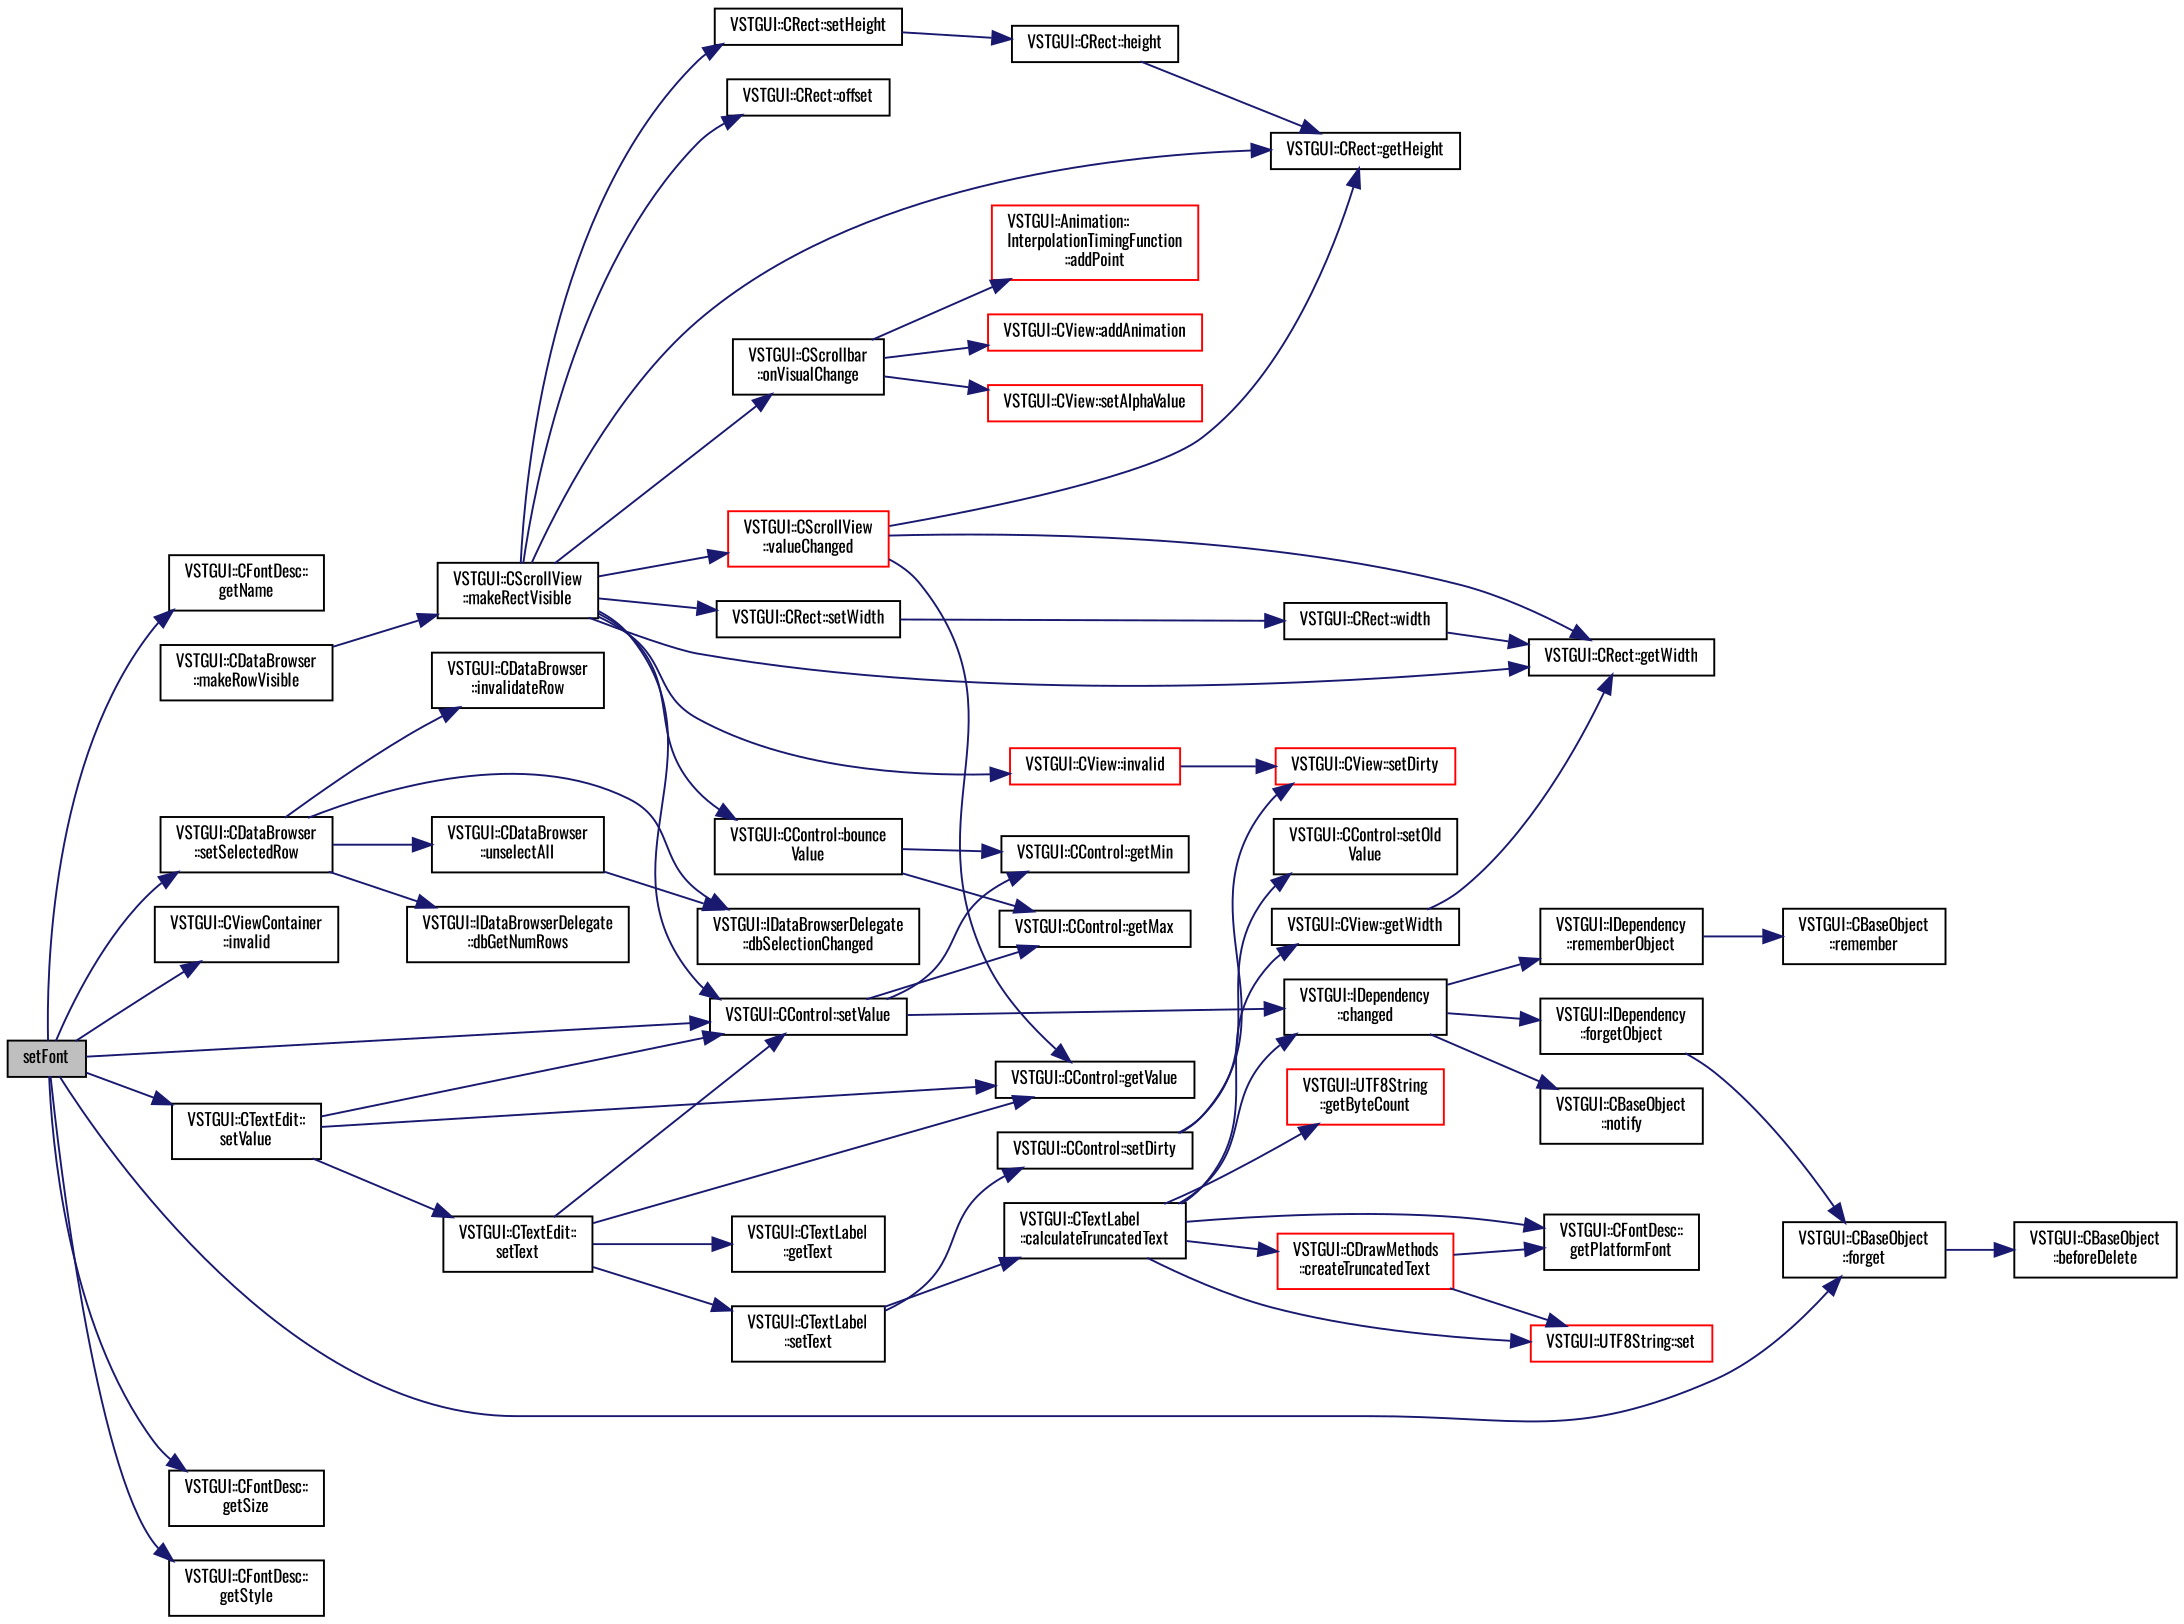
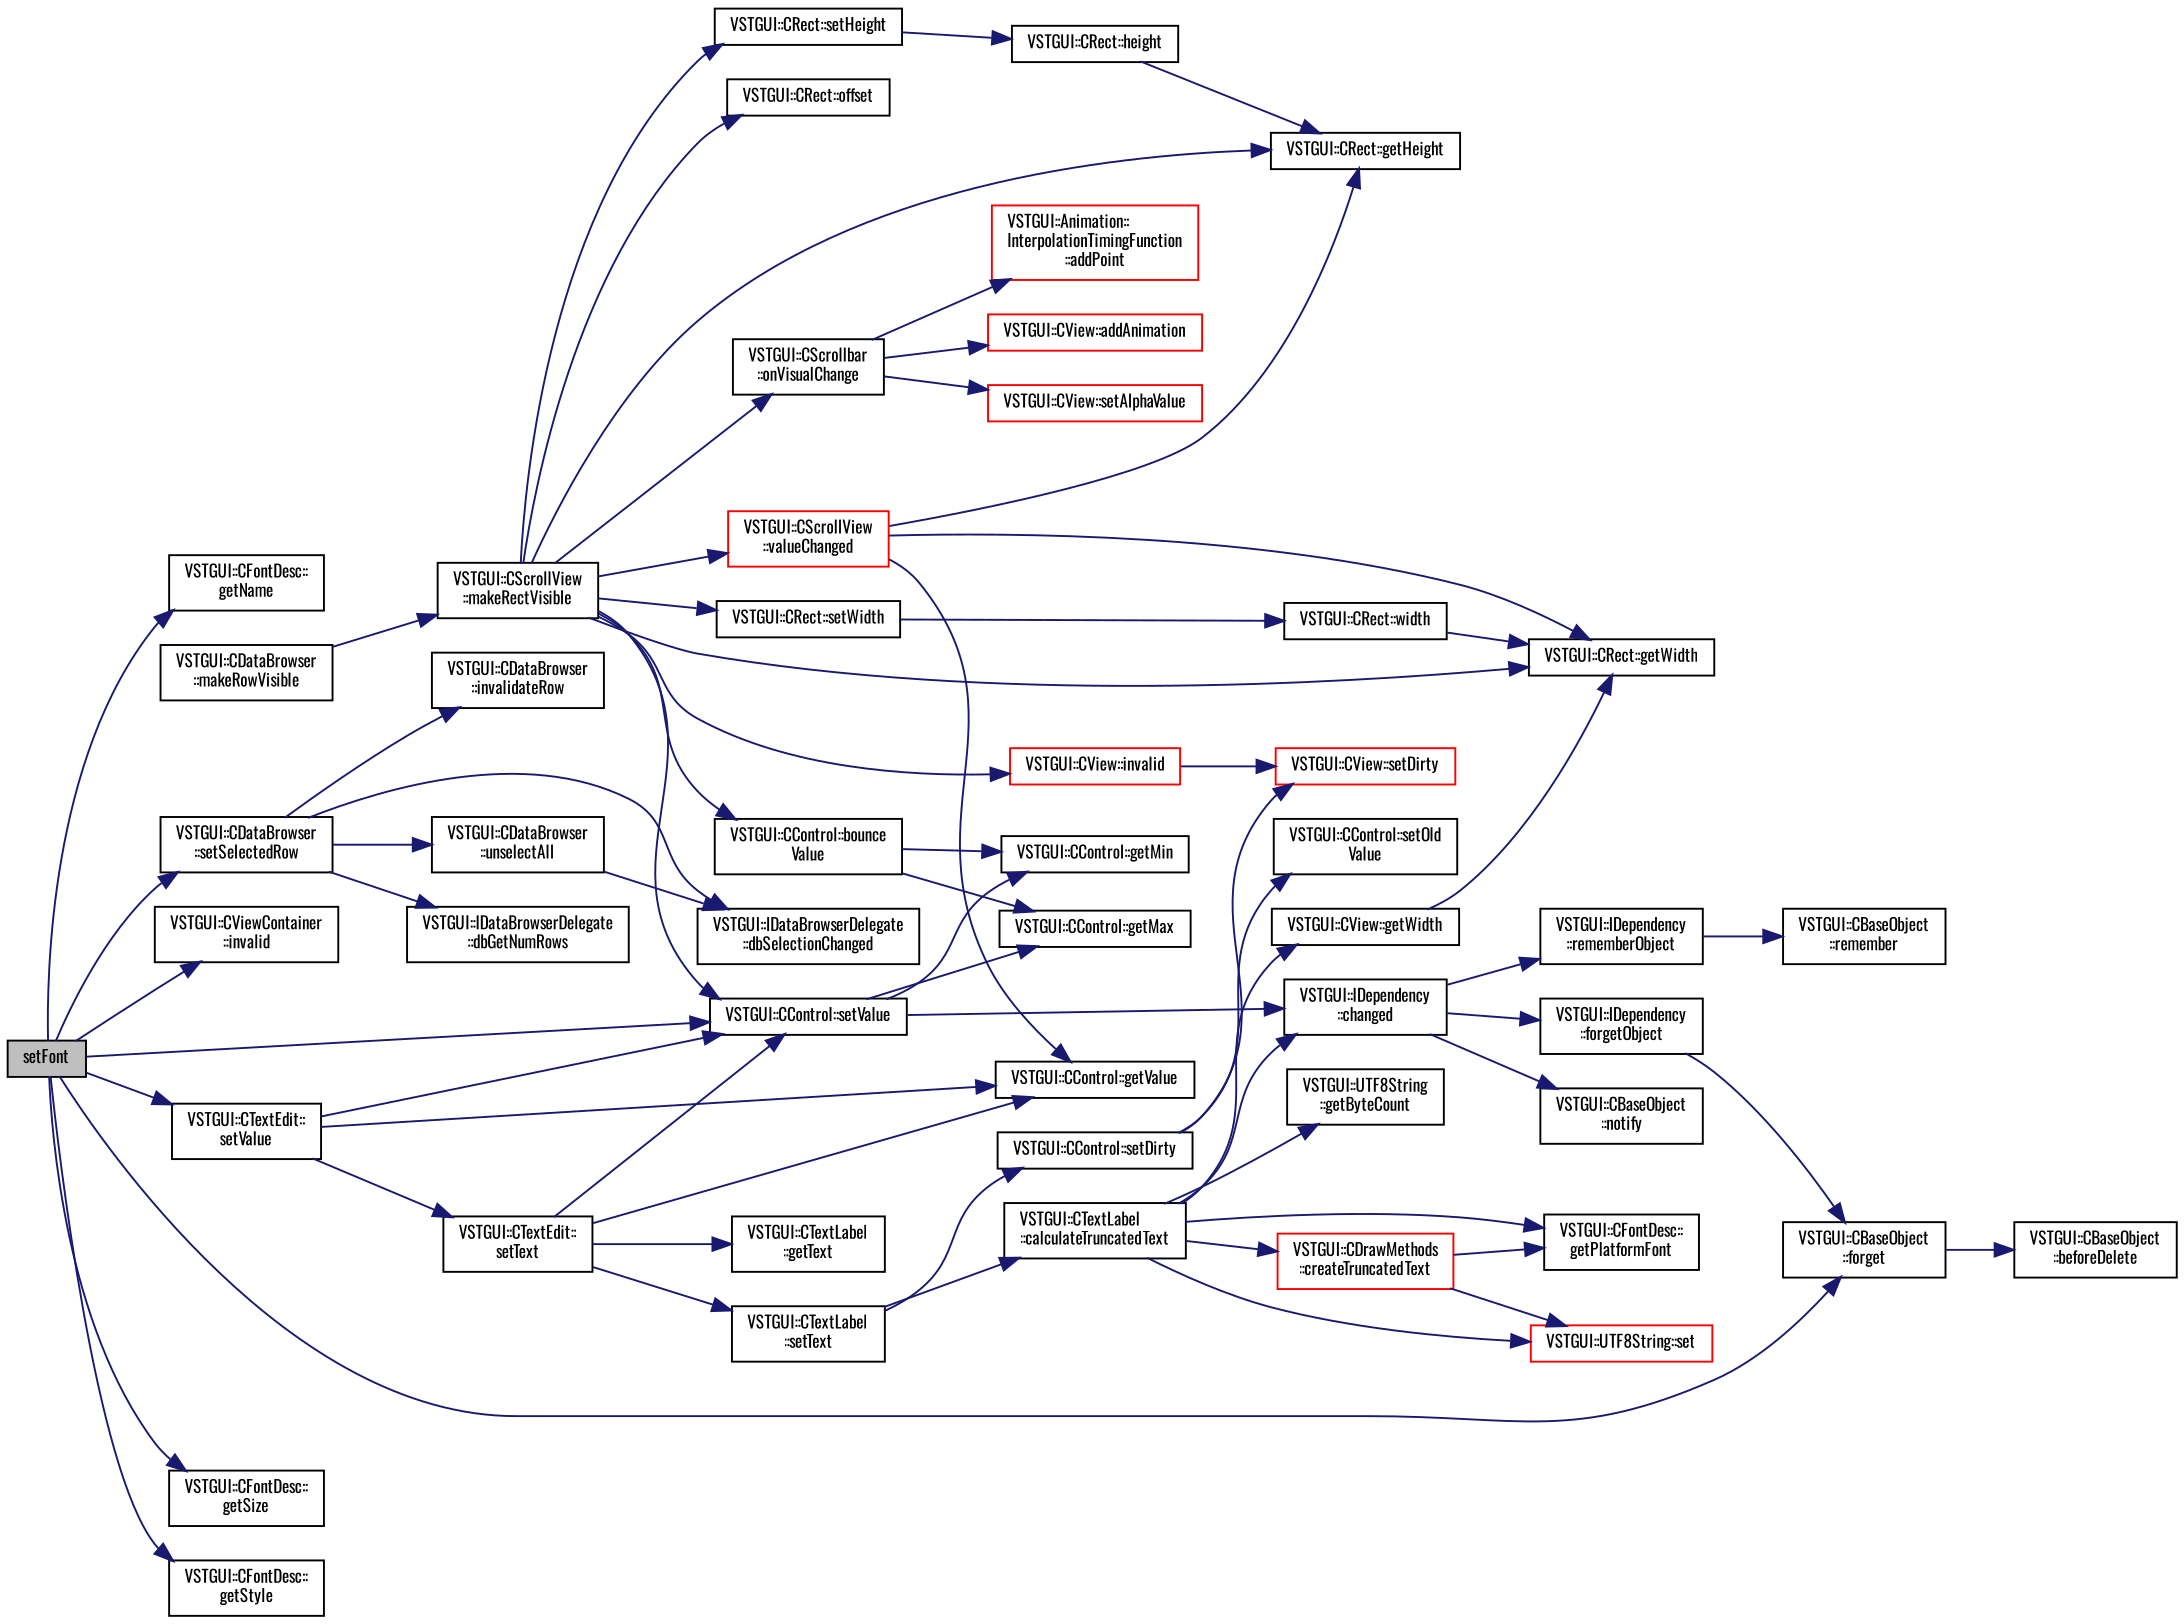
(1365, 1097) -> (1365, 1097)
